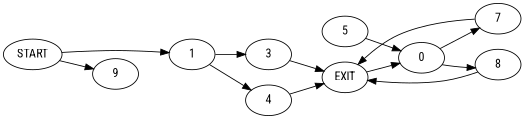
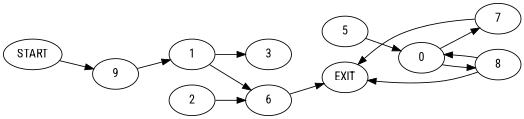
(111, 51) -> (150, 65)
(303, 65) -> none
(379, 69) -> (465, 56)
none -> (192, 100)
(269, 100) -> (269, 100)
